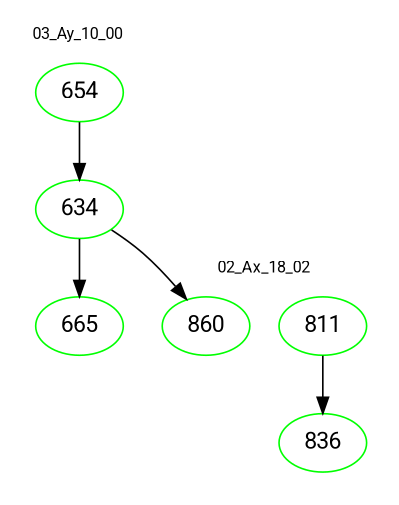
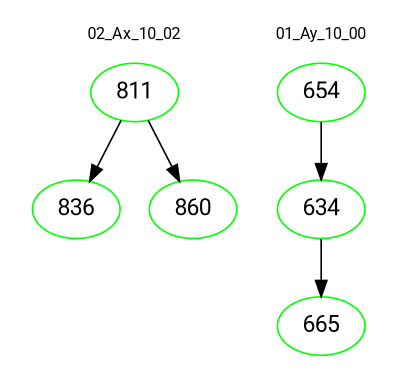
(78, 35) -> (321, 35)
(264, 268) -> (135, 35)
(160, 269) -> (160, 144)
